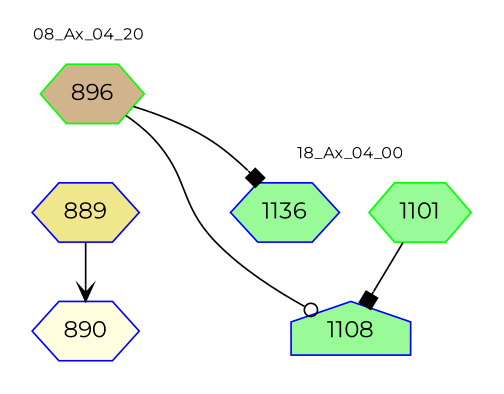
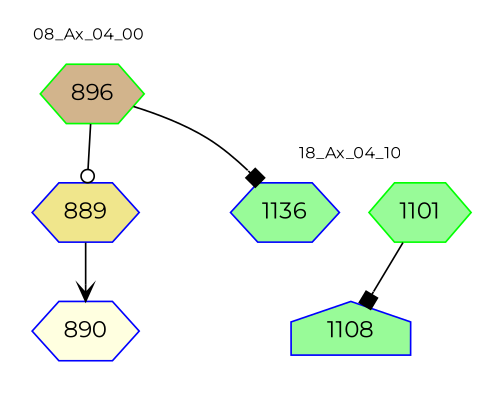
(89, 35) -> (89, 35)
(351, 154) -> (351, 154)
(201, 223) -> (89, 147)
